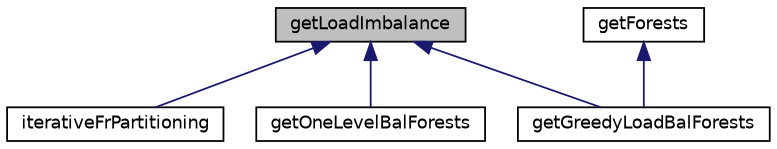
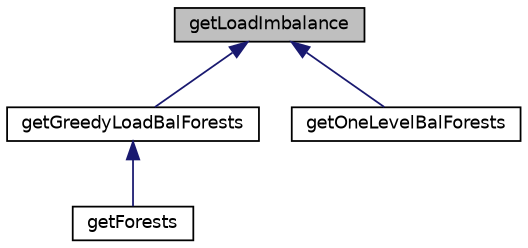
(644, 84) -> (133, 183)
(115, 124) -> none
